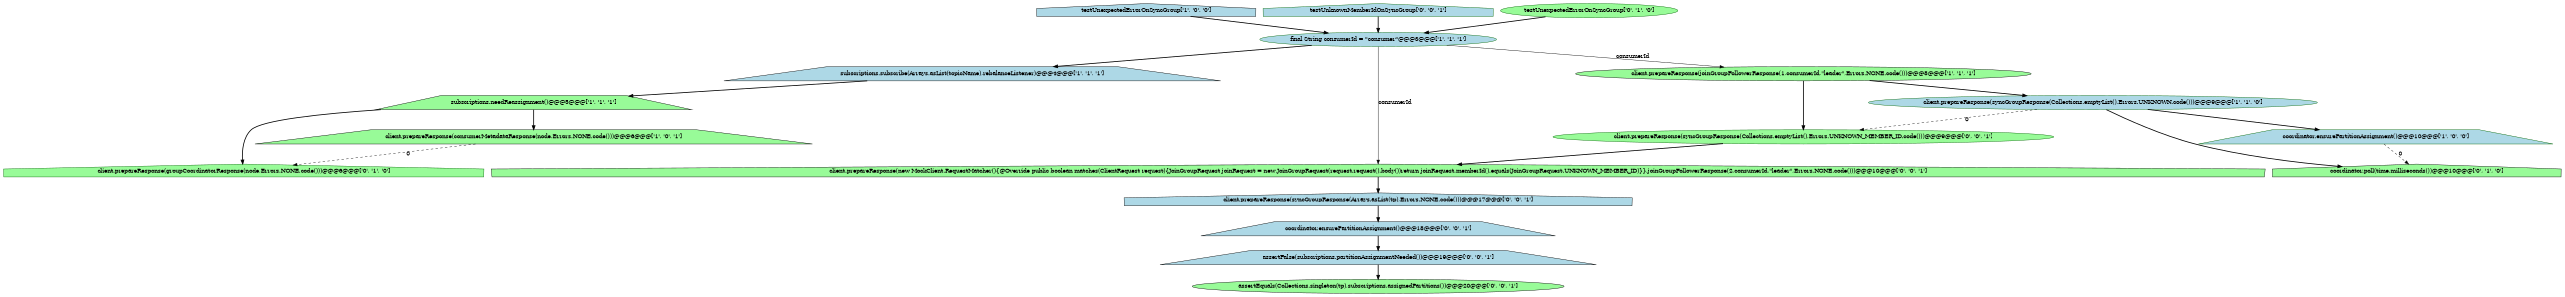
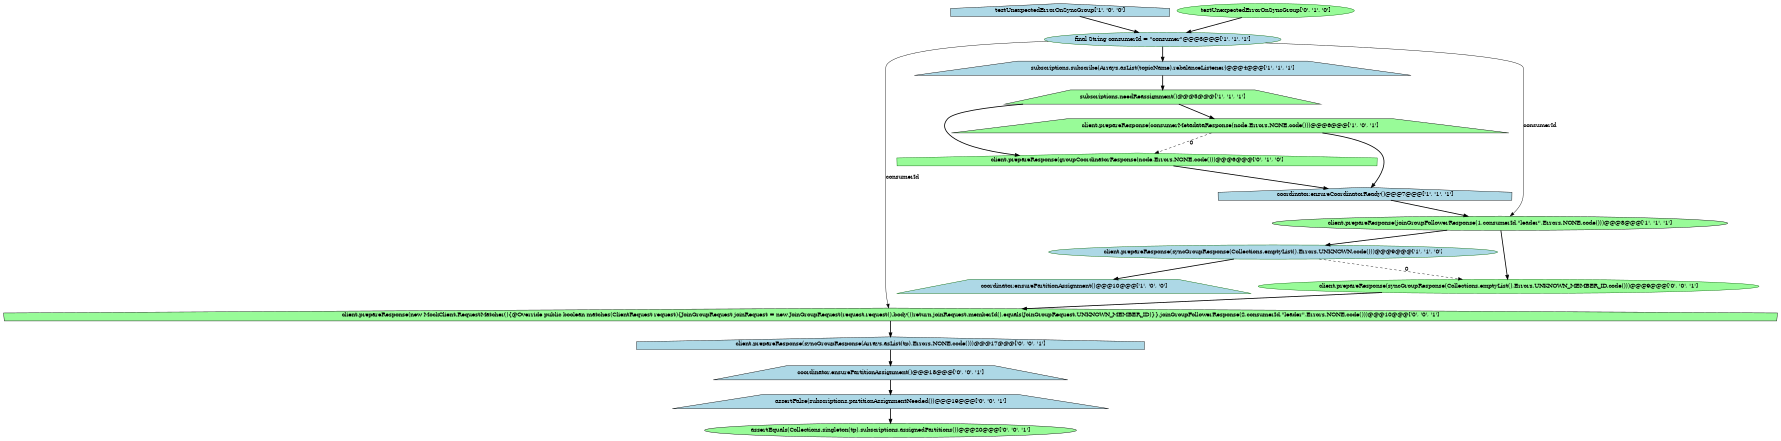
(1378, 11) -> none
(2417, 171) -> none
none -> (1365, 194)
